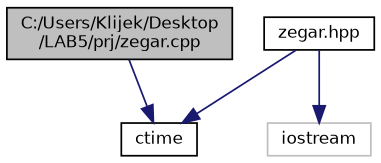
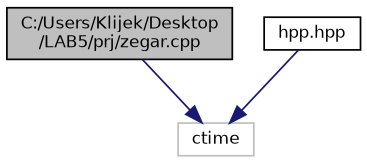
(319, 34) -> (312, 34)
(159, 139) -> (216, 139)
(319, 139) -> none
